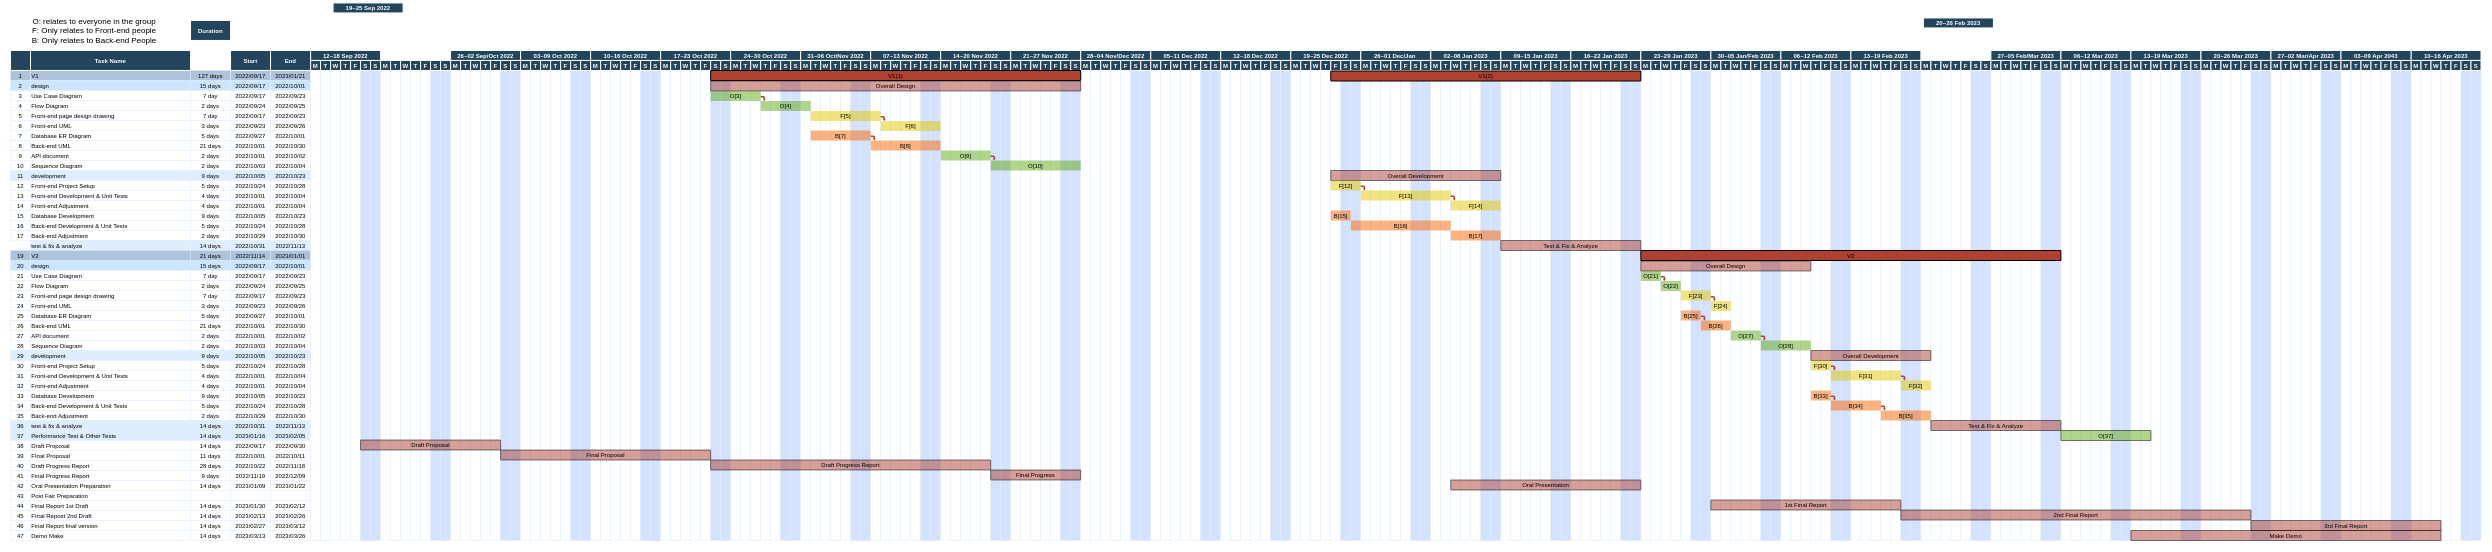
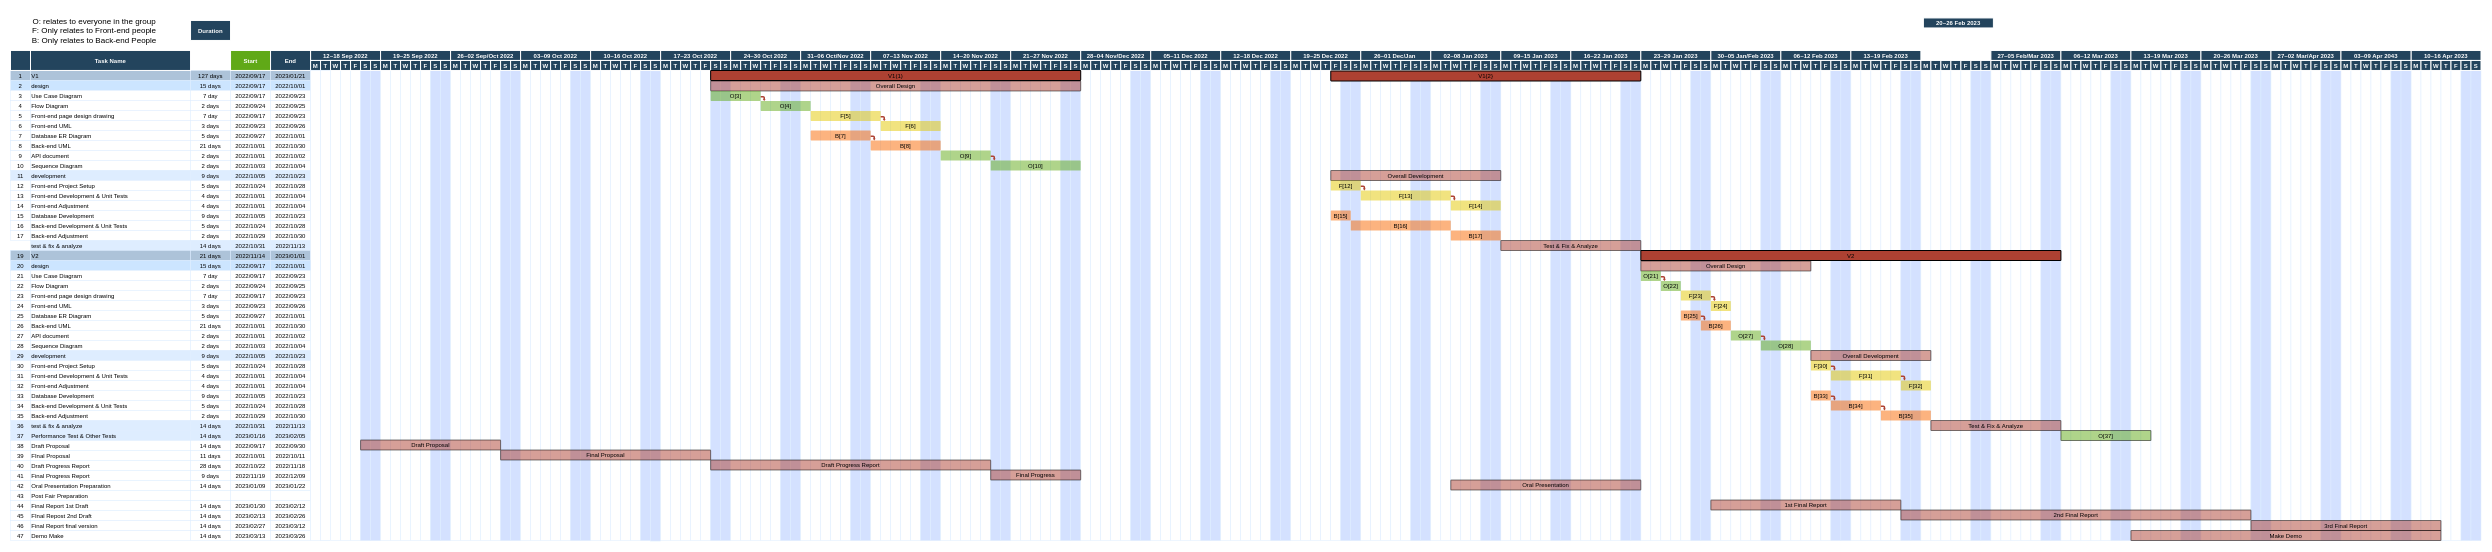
(368, 8) -> (416, 55)
(251, 60) -> (251, 60)
